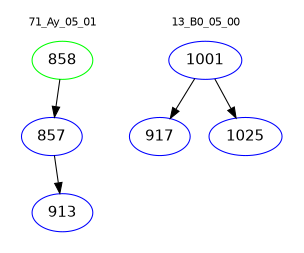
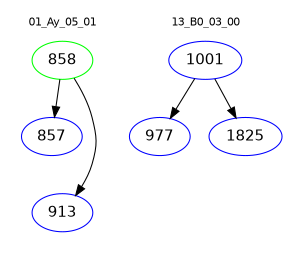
(62, 23) -> (62, 23)
(206, 23) -> (206, 23)
(160, 137) -> (160, 137)
(246, 137) -> (246, 137)
(56, 169) -> (95, 132)
